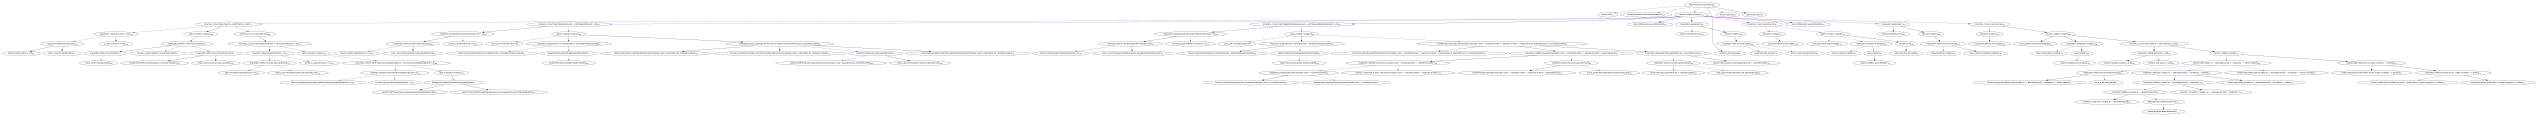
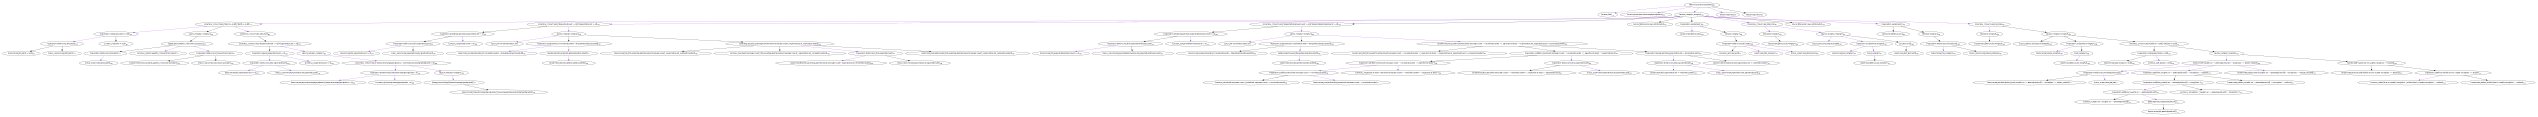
(1712, 31) -> (1734, 48)
(410, 92) -> none
